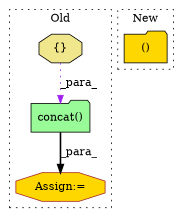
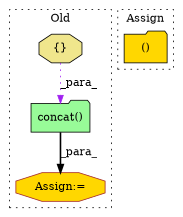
(146, 19) -> (146, 19)
